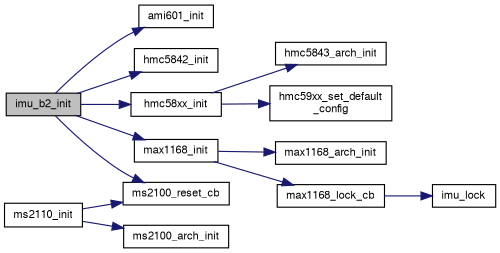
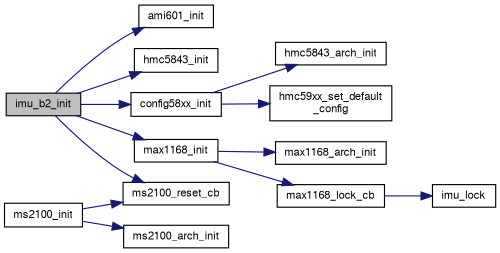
(176, 60) -> (176, 60)
(176, 104) -> (176, 104)
(43, 215) -> (43, 215)
